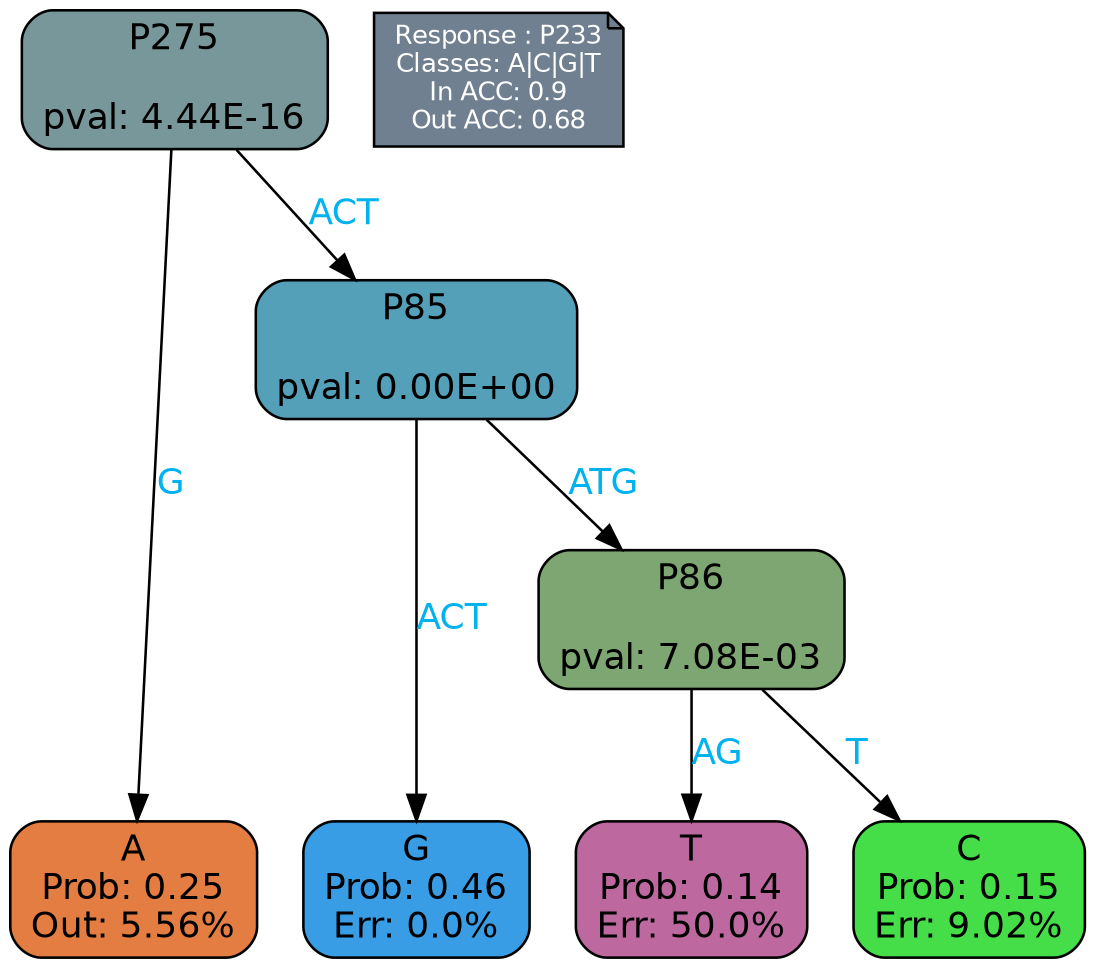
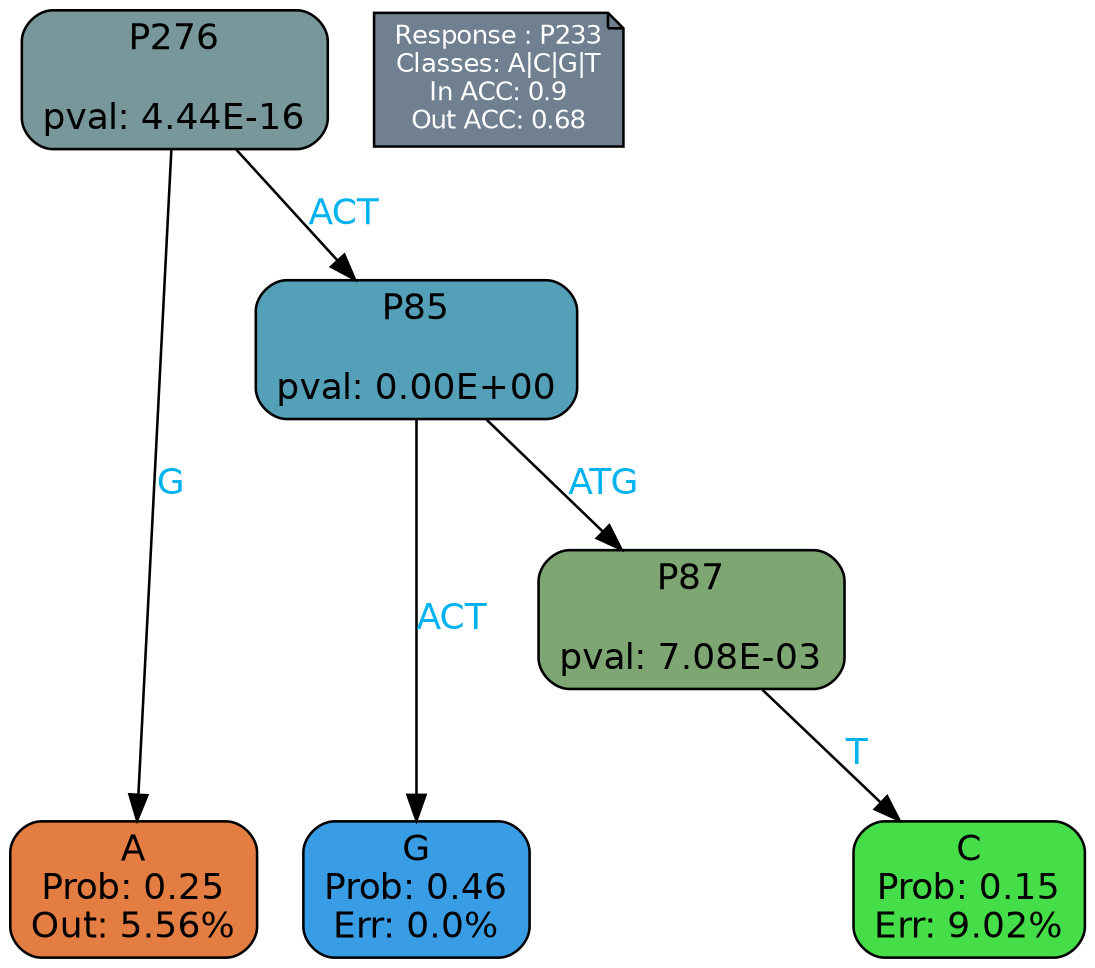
(175, 80) -> (175, 80)
(692, 620) -> (692, 620)
(692, 890) -> none
